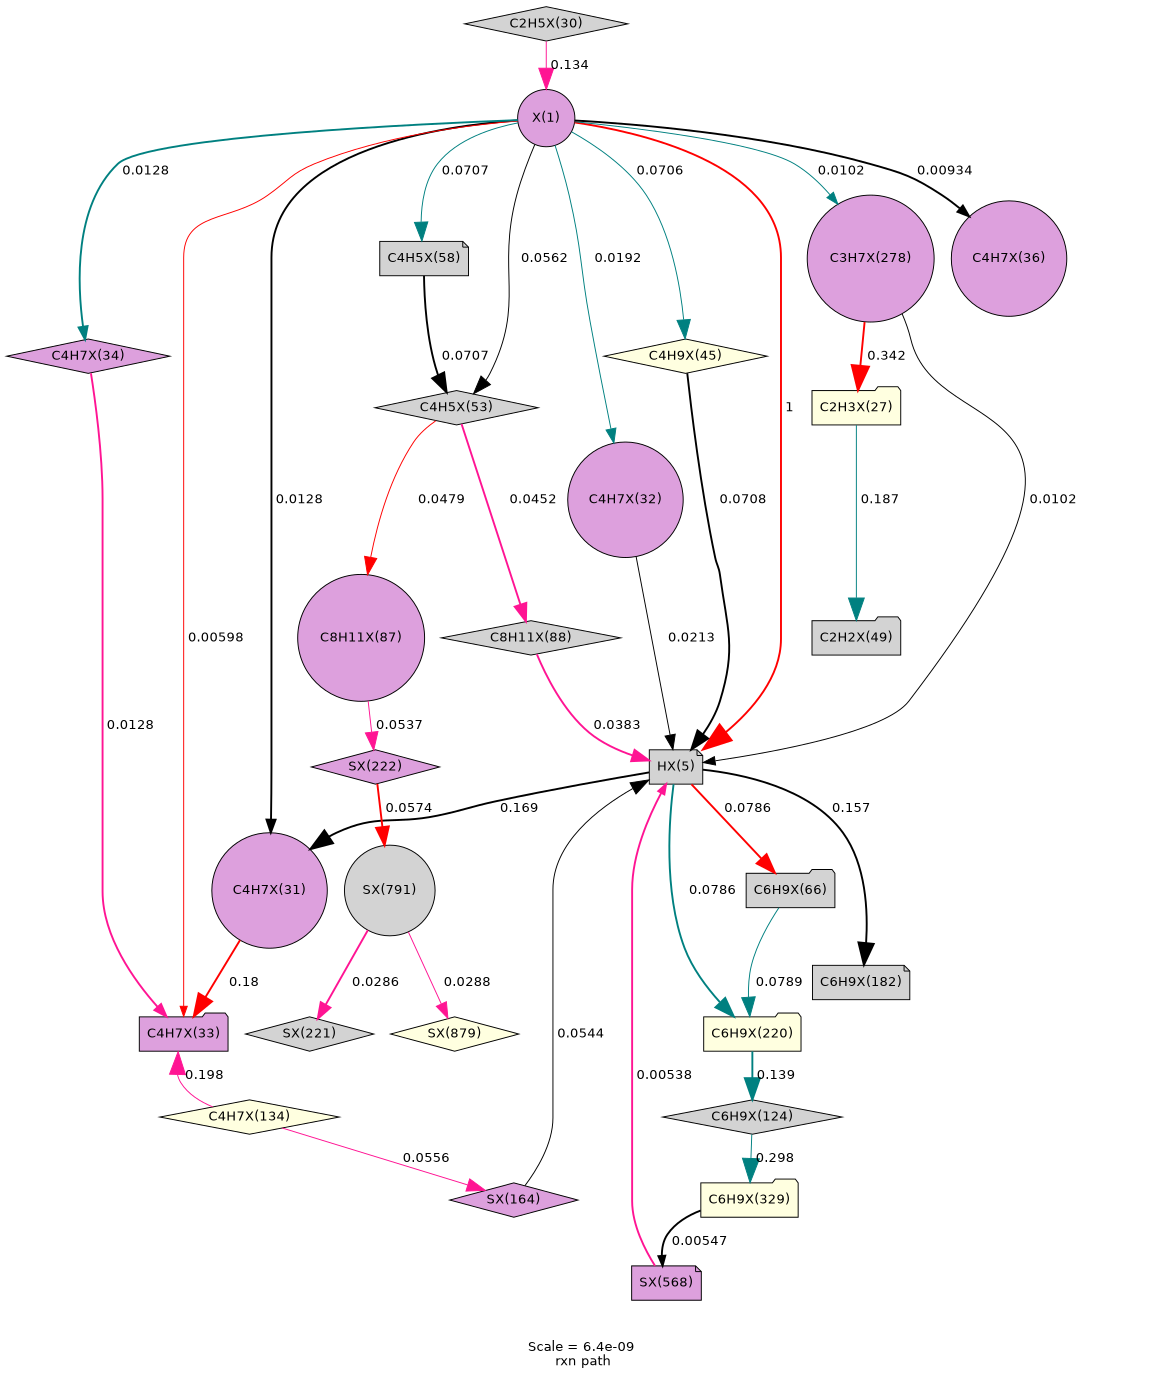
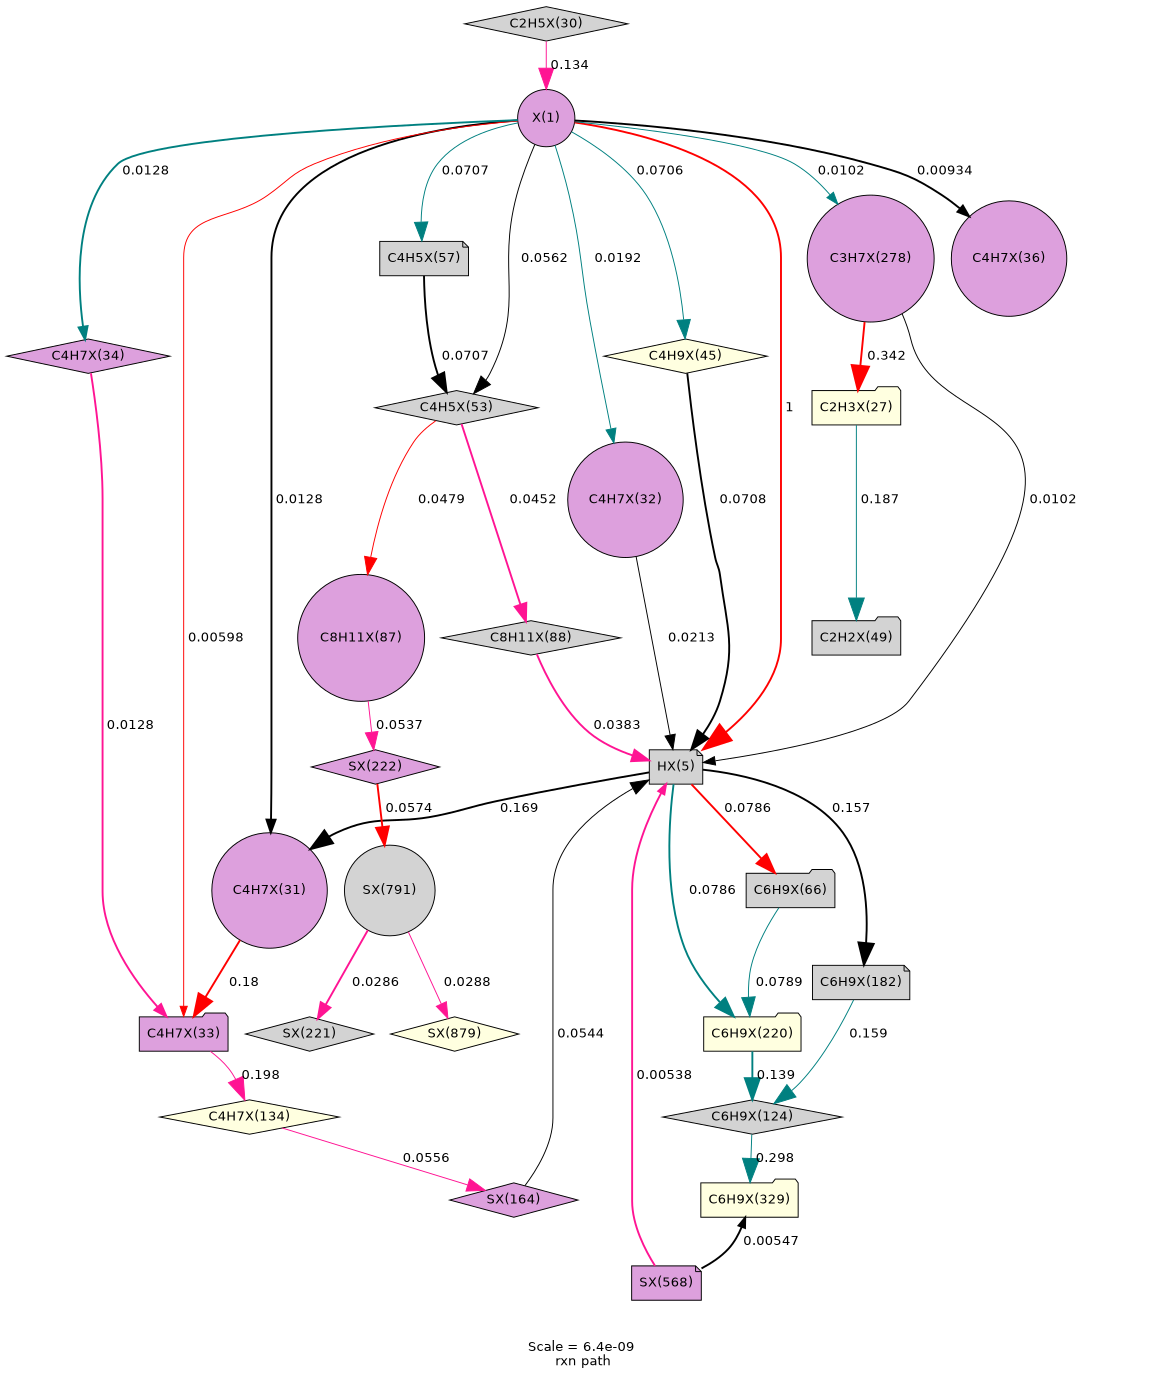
(424, 259) -> (424, 259)
none -> (827, 1048)
(191, 1094) -> (225, 1064)
(674, 1227) -> (726, 1252)
